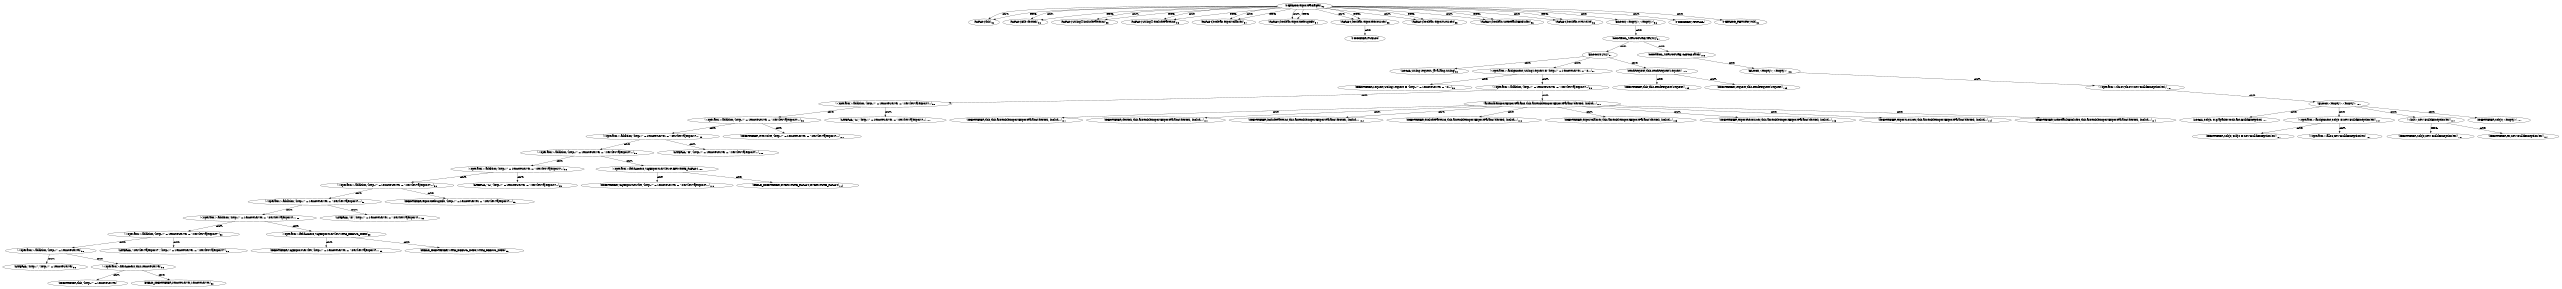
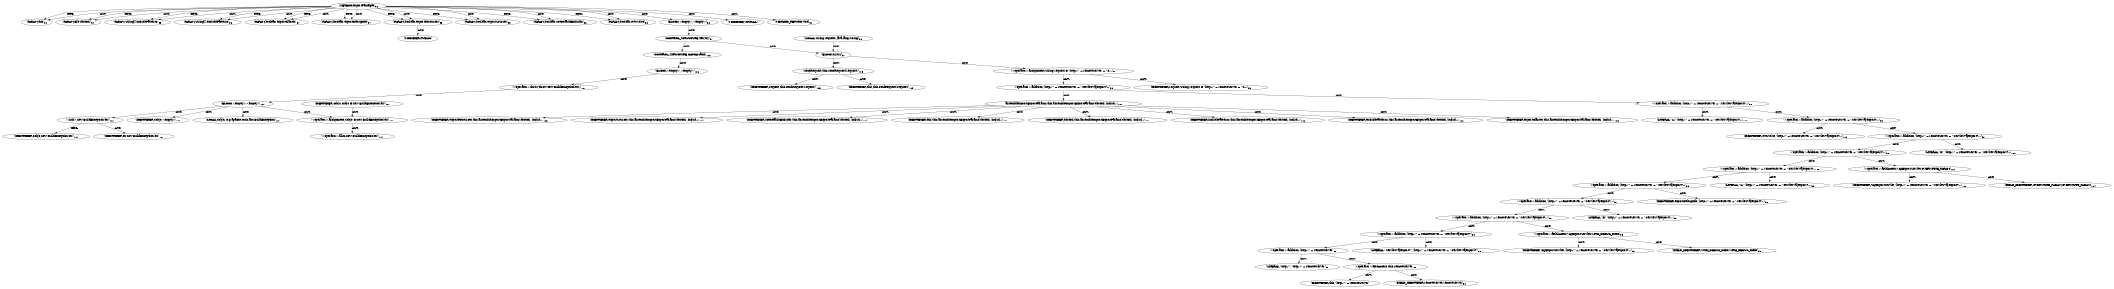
(1521, 63) -> (833, 46)
(2292, 128) -> (352, 111)
